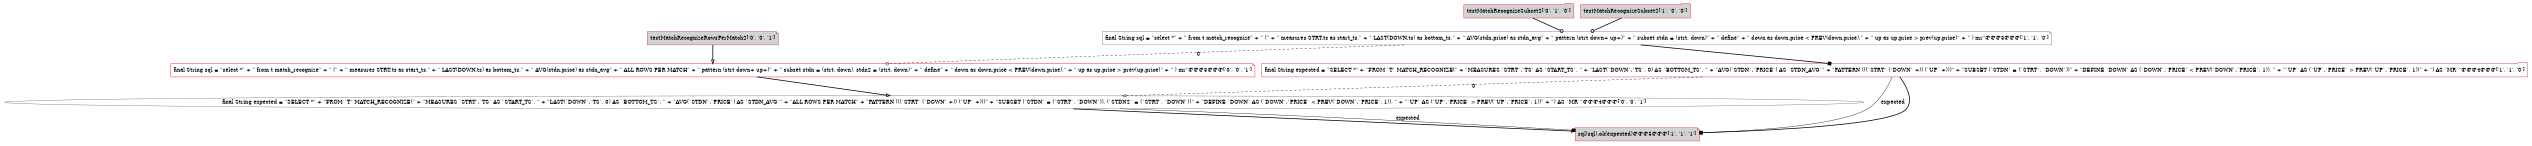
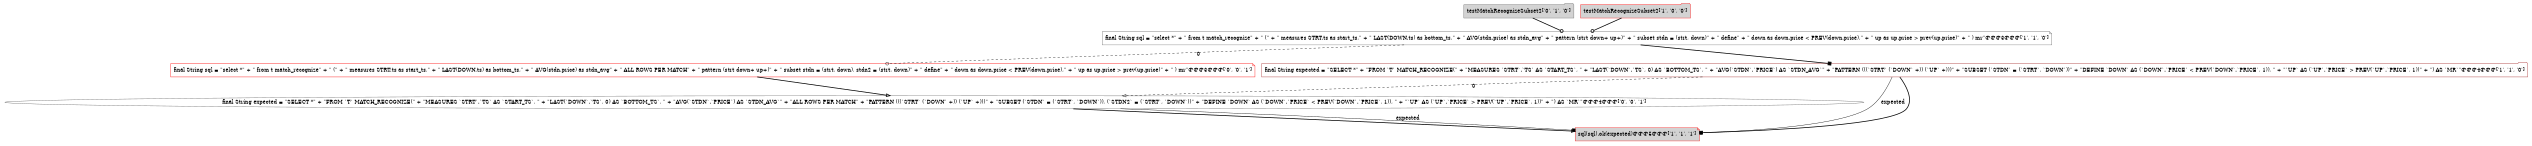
(1519, 11) -> (1519, 11)
(713, 38) -> none
